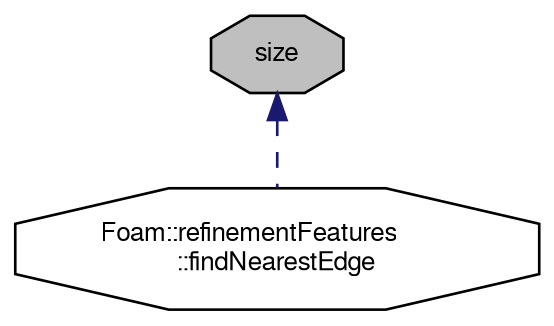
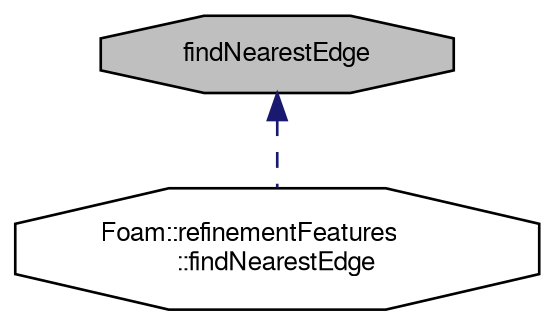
(277, 54) -> (277, 54)
